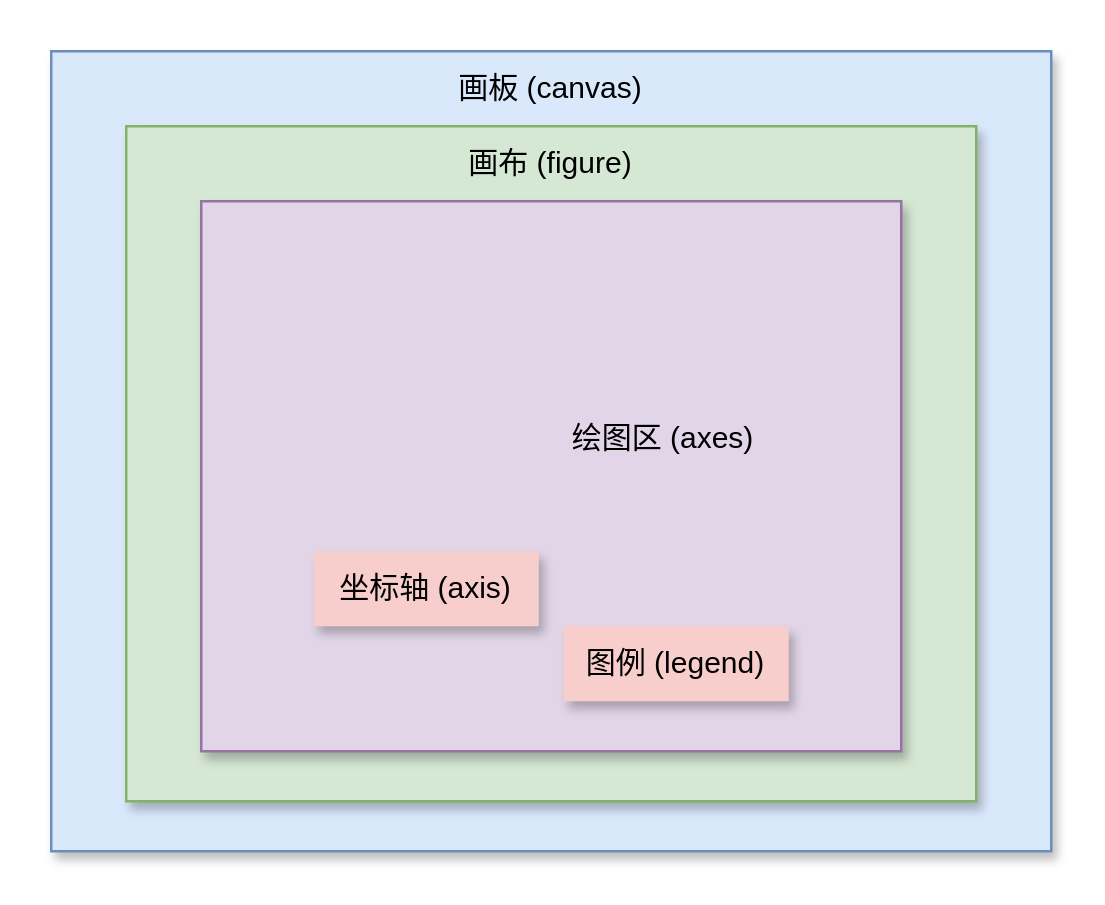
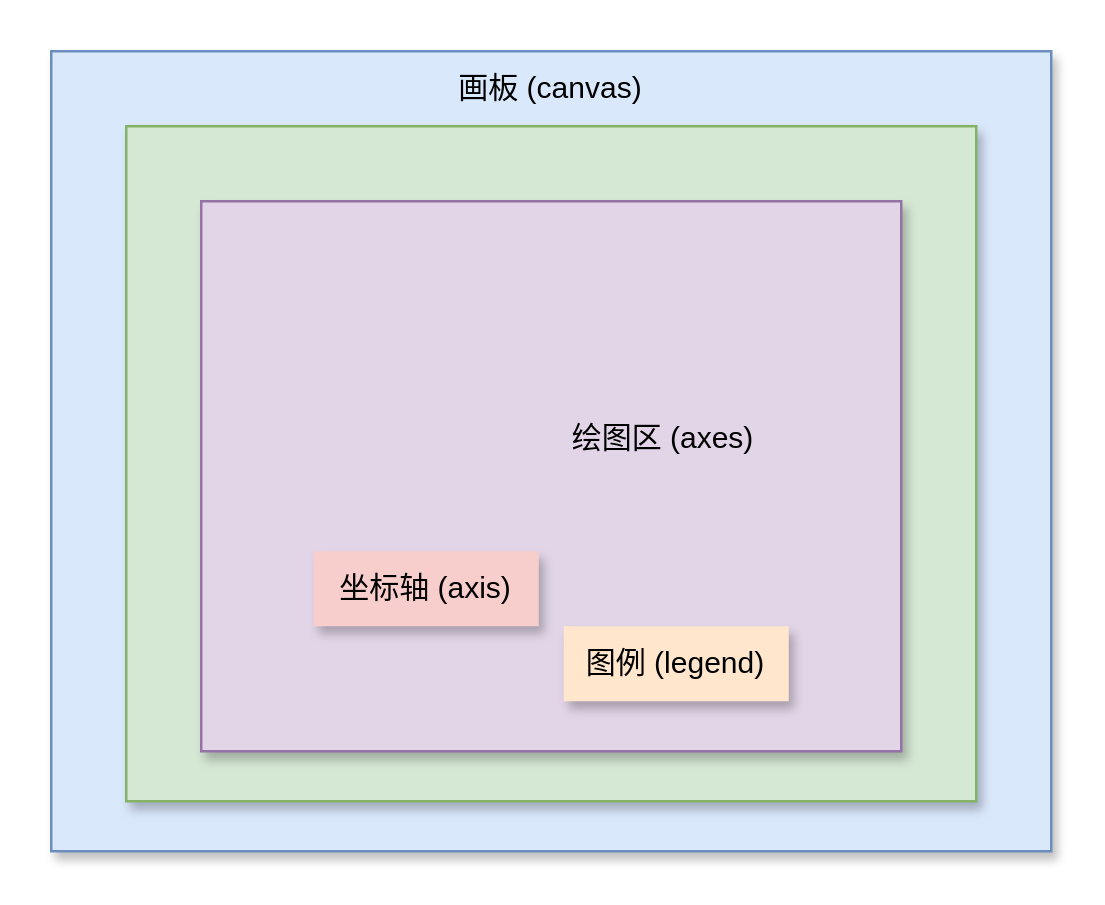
(551, 164) -> none
(676, 664) -> (676, 664)
